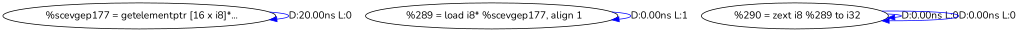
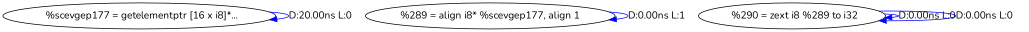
(492, 16) -> (490, 16)
